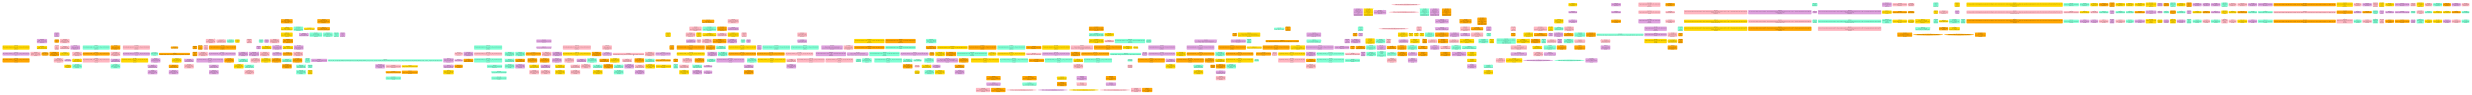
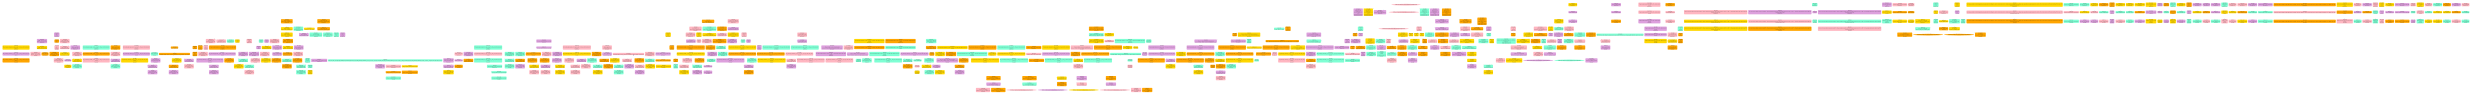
(2447, 21) -> (2447, 21)
